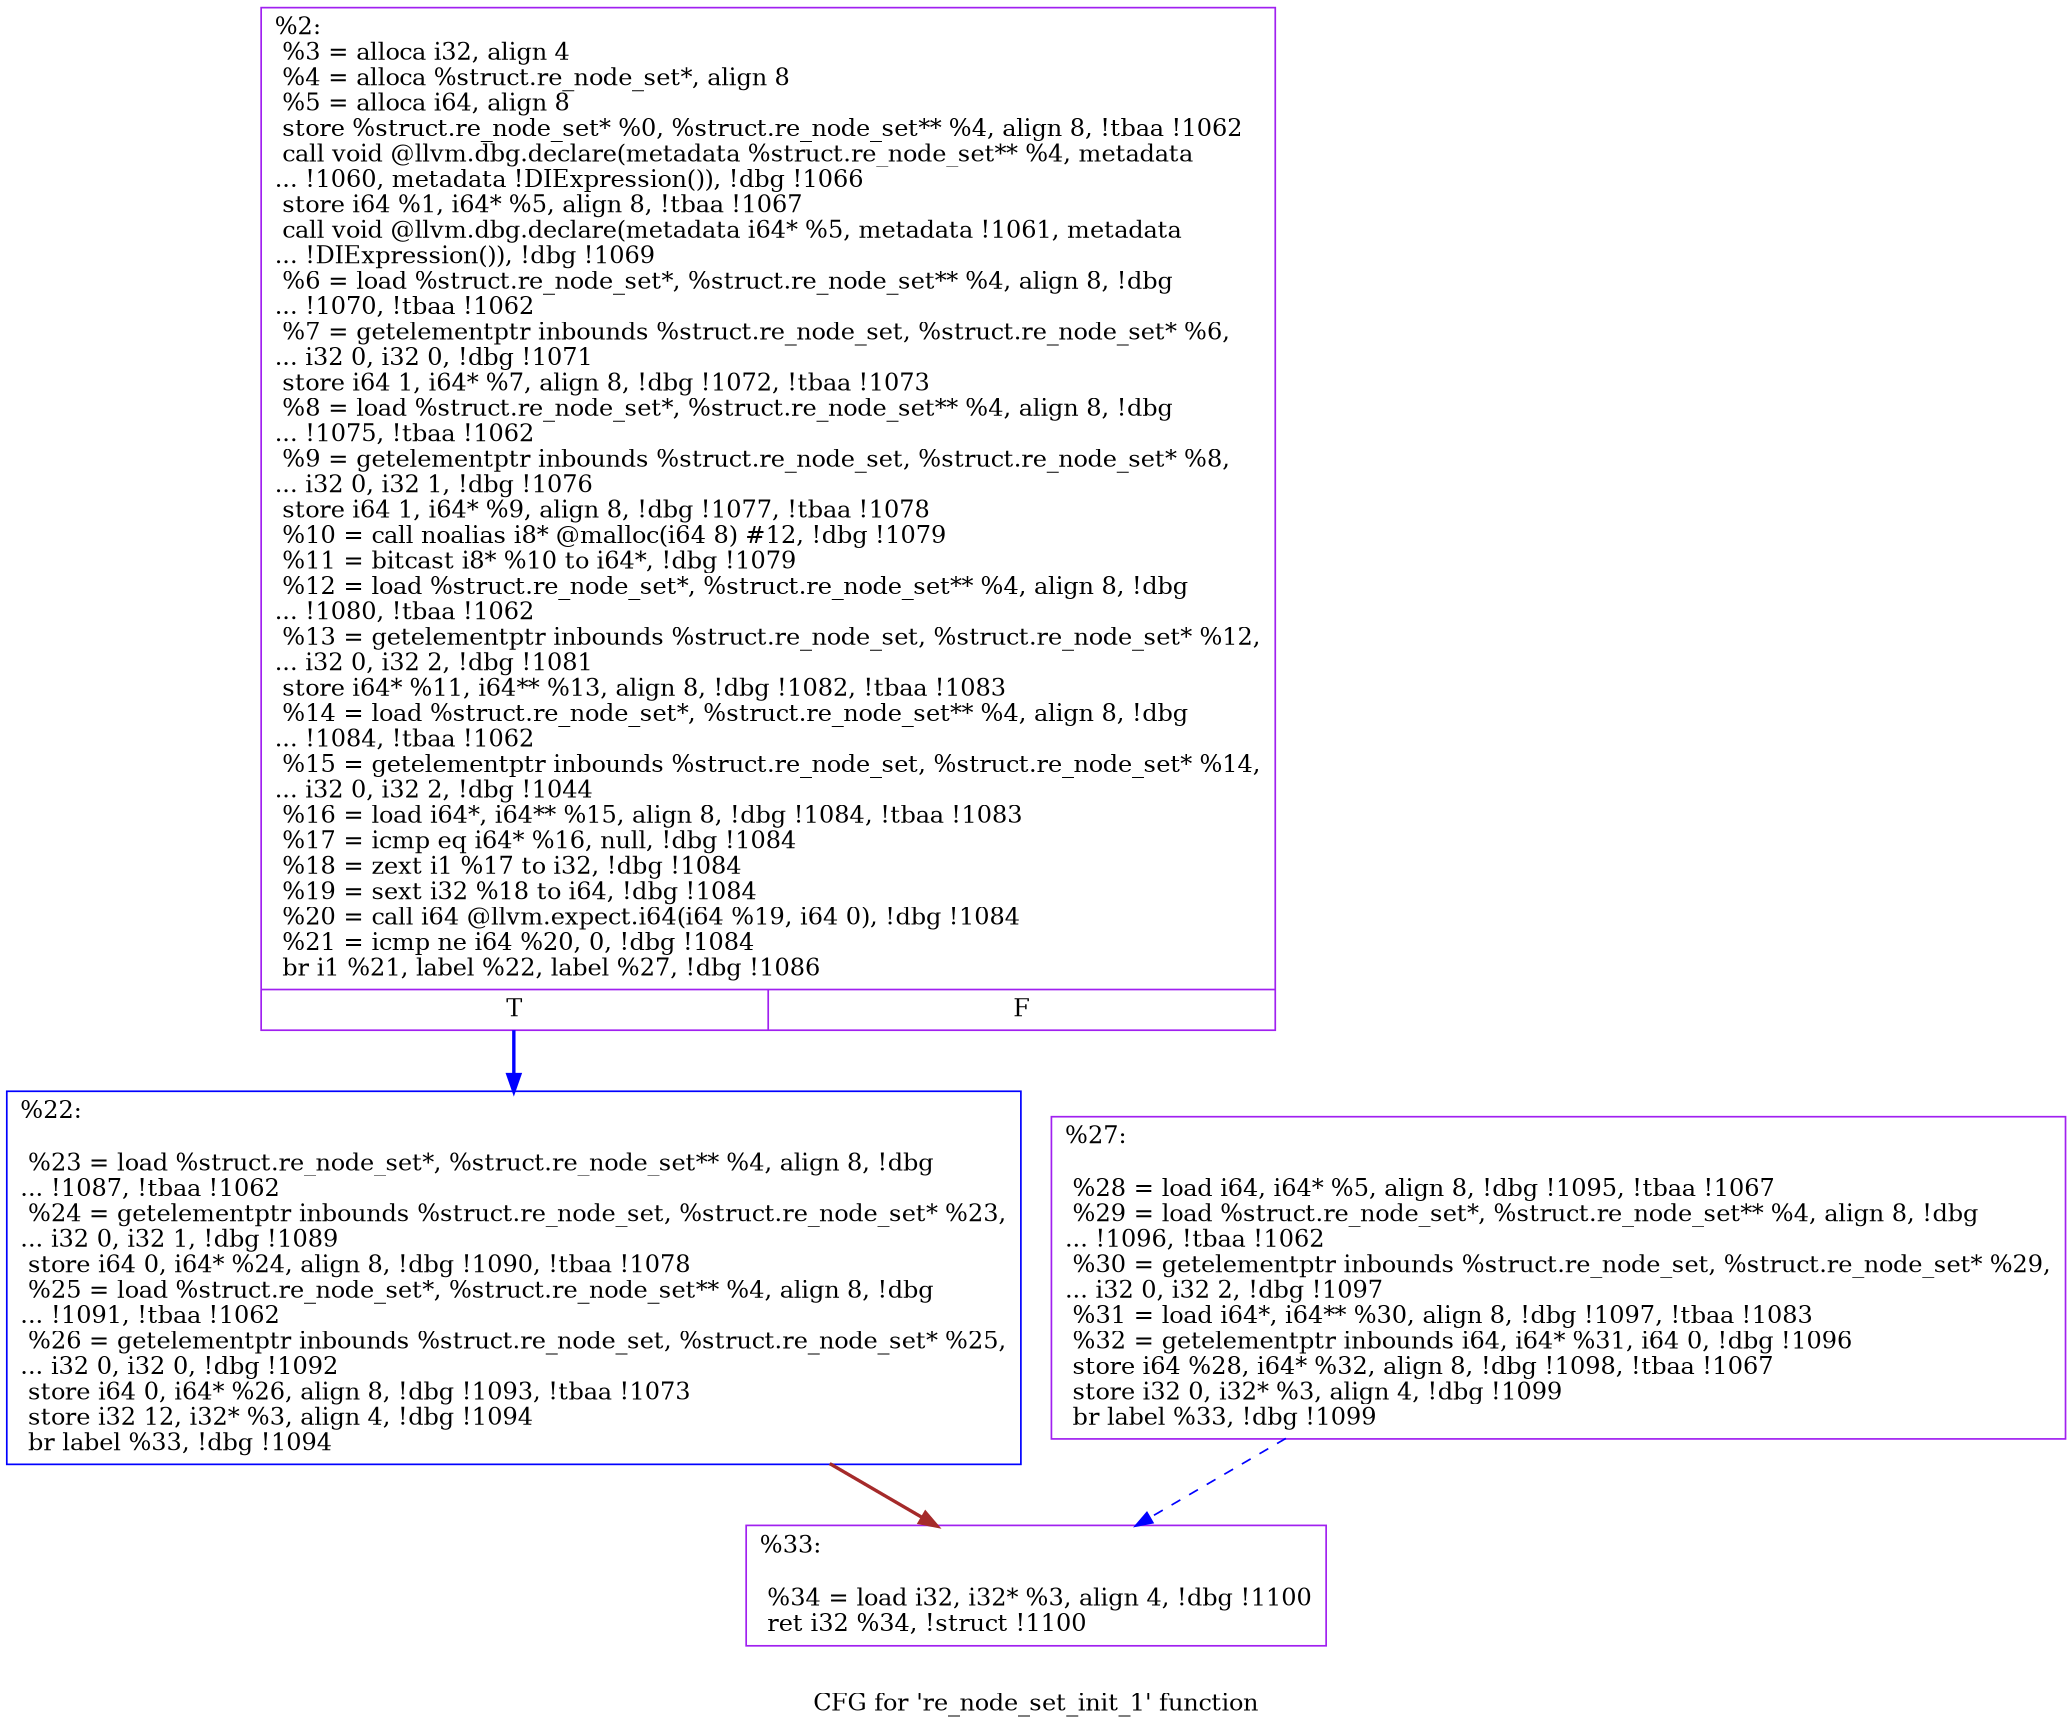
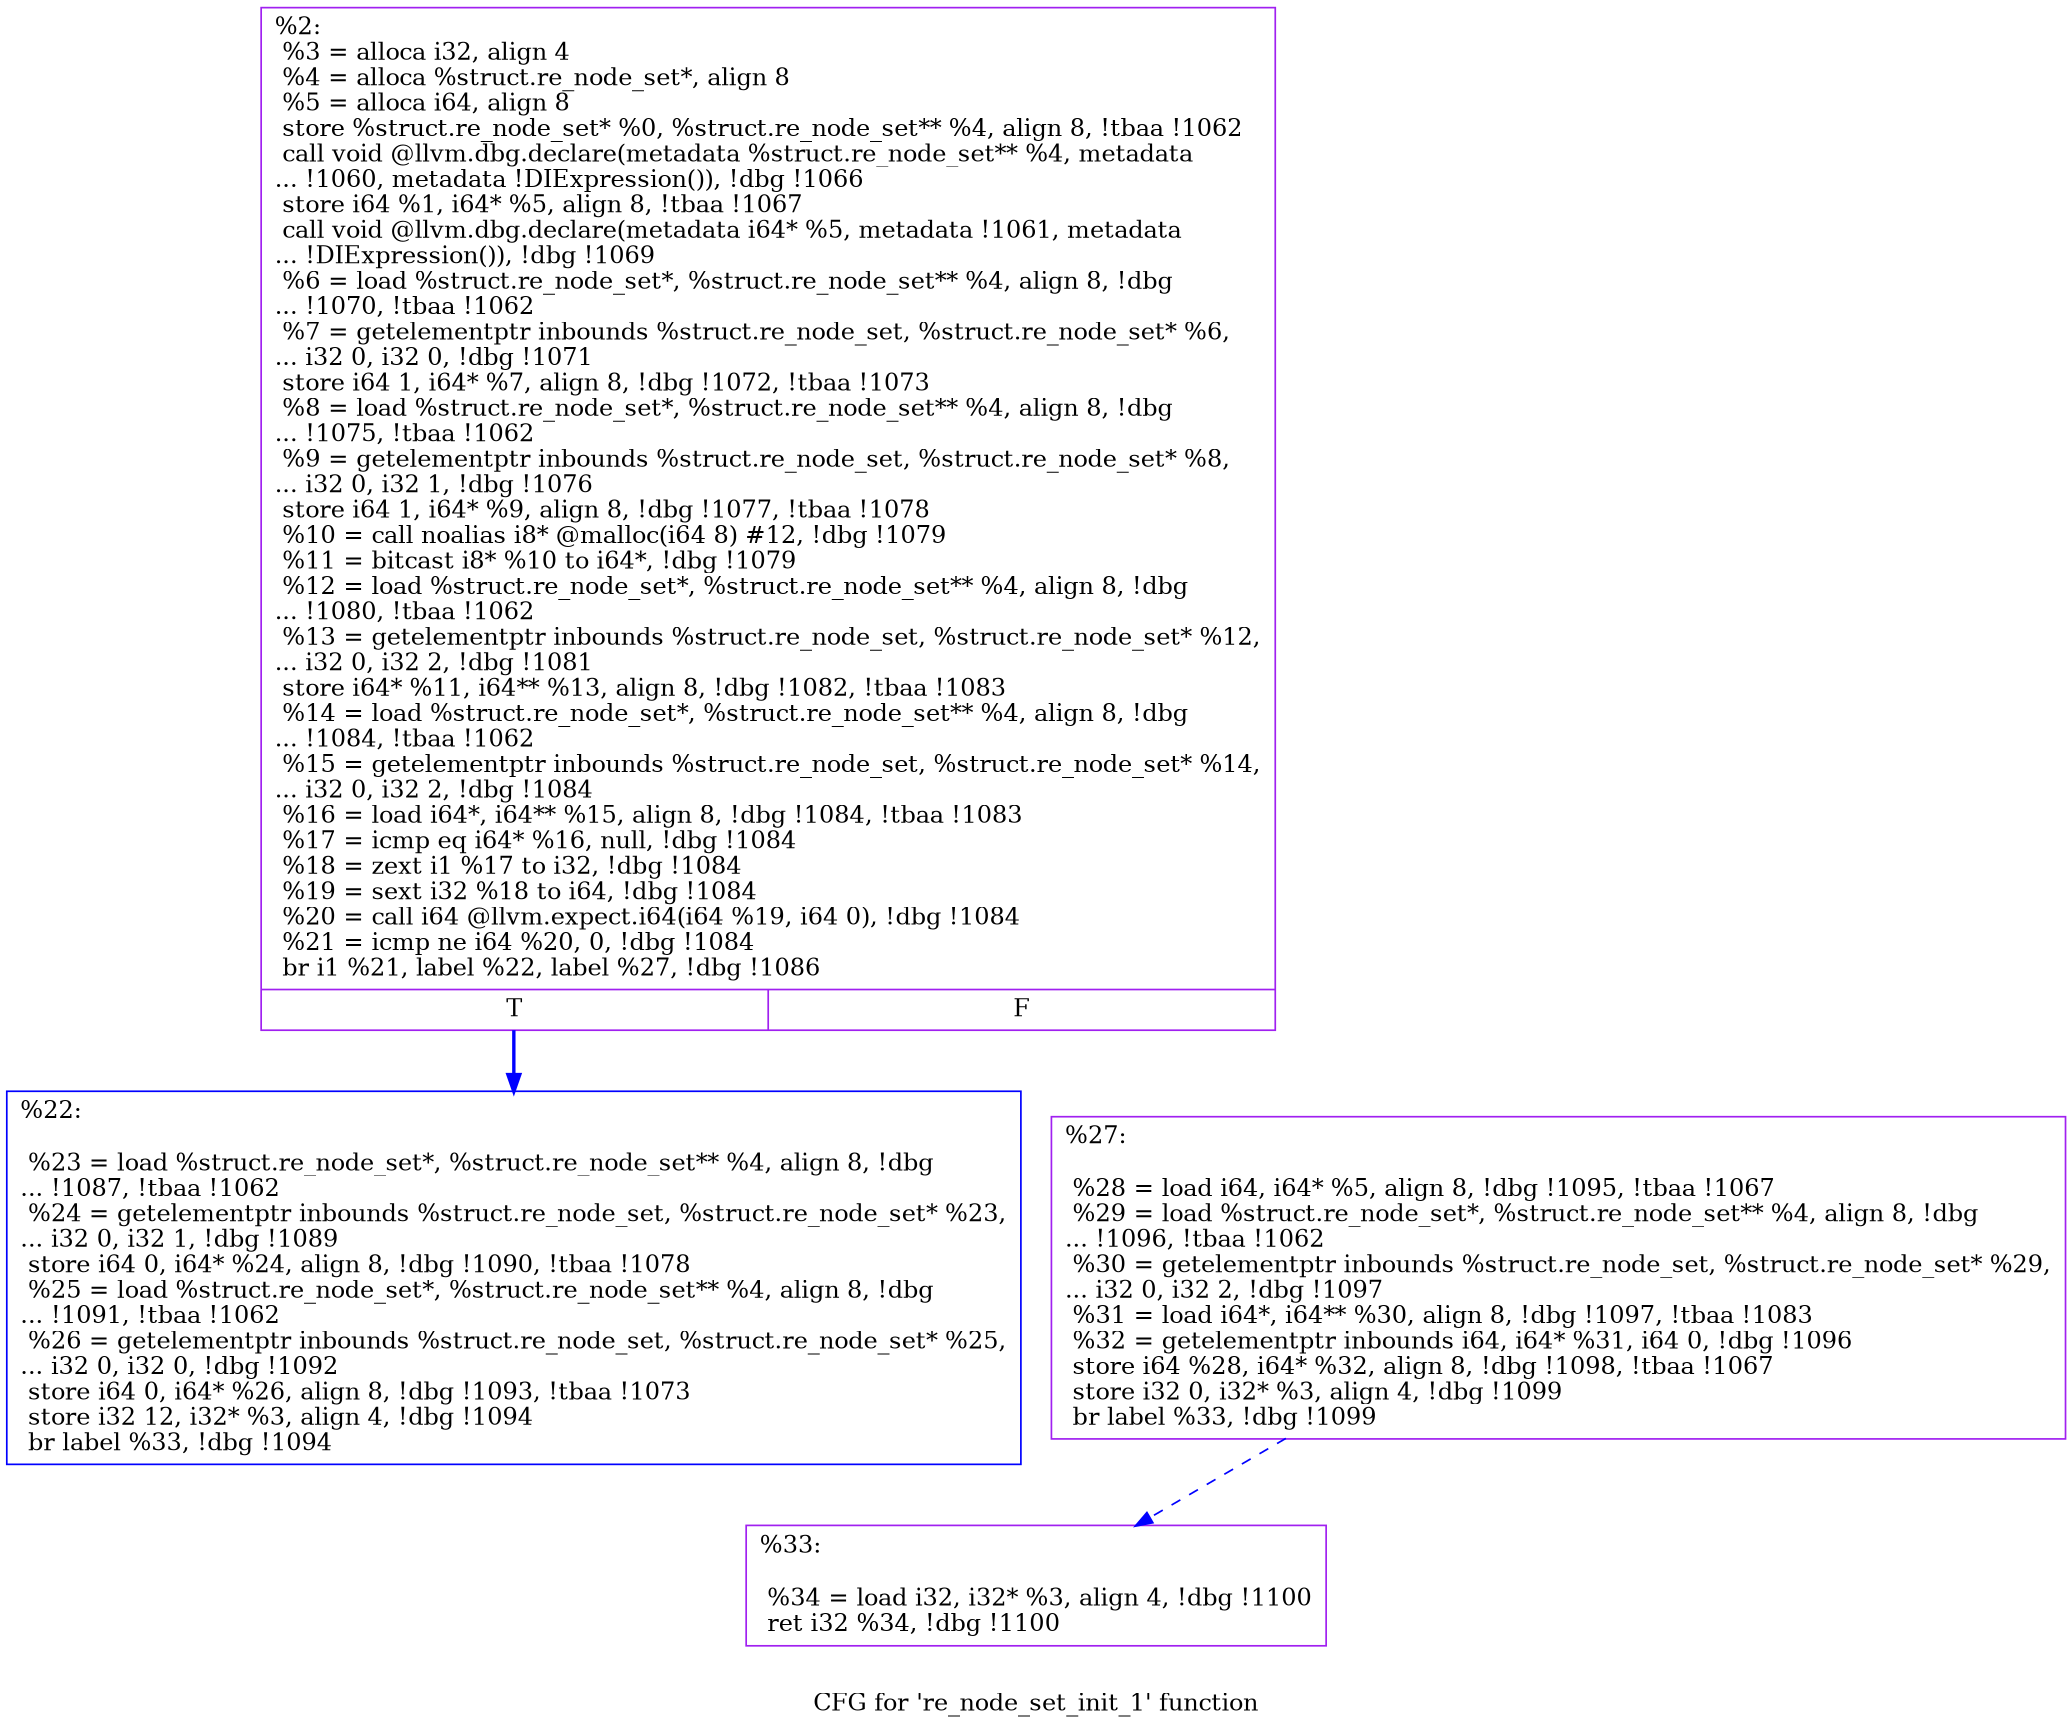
(434, 790) -> (434, 790)
(876, 1490) -> none
(923, 1624) -> (911, 1624)
